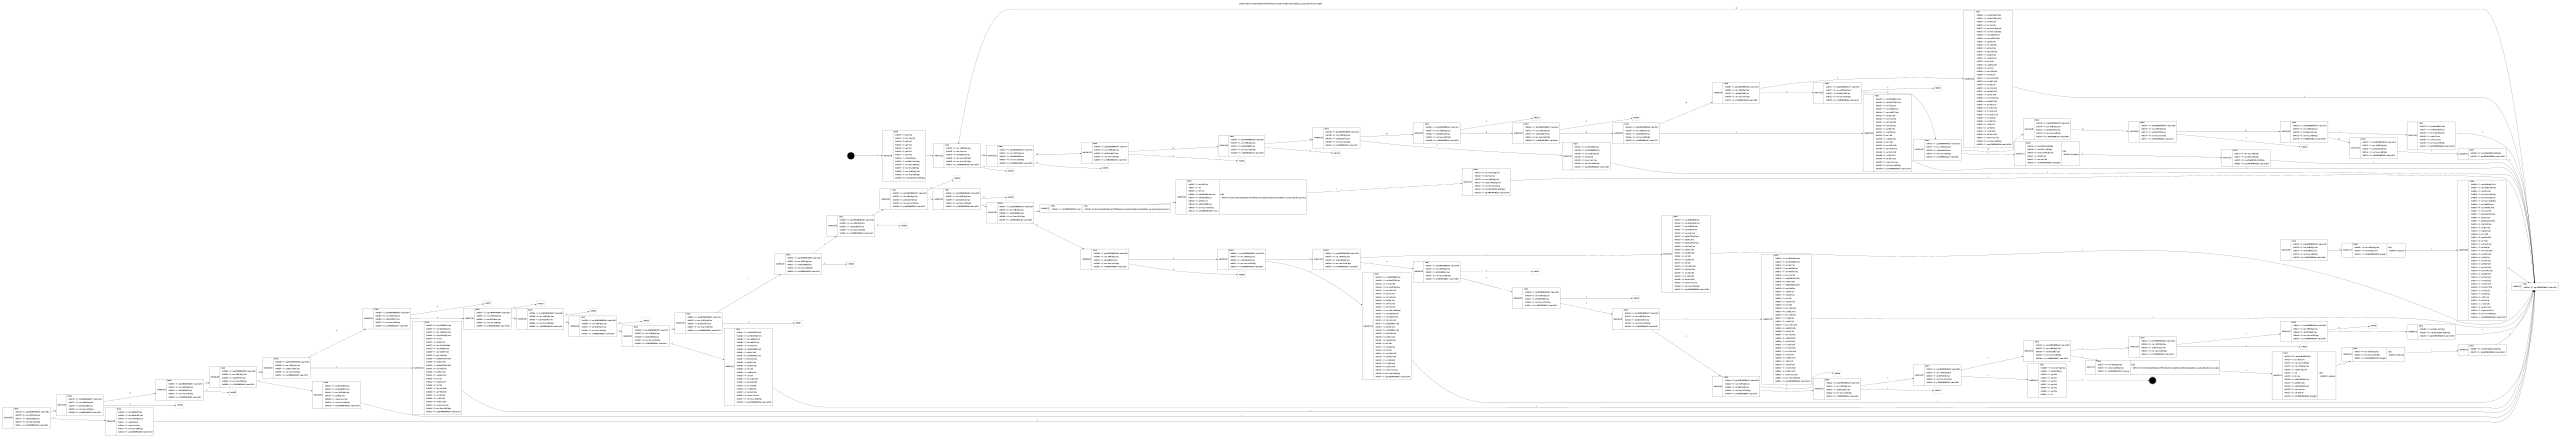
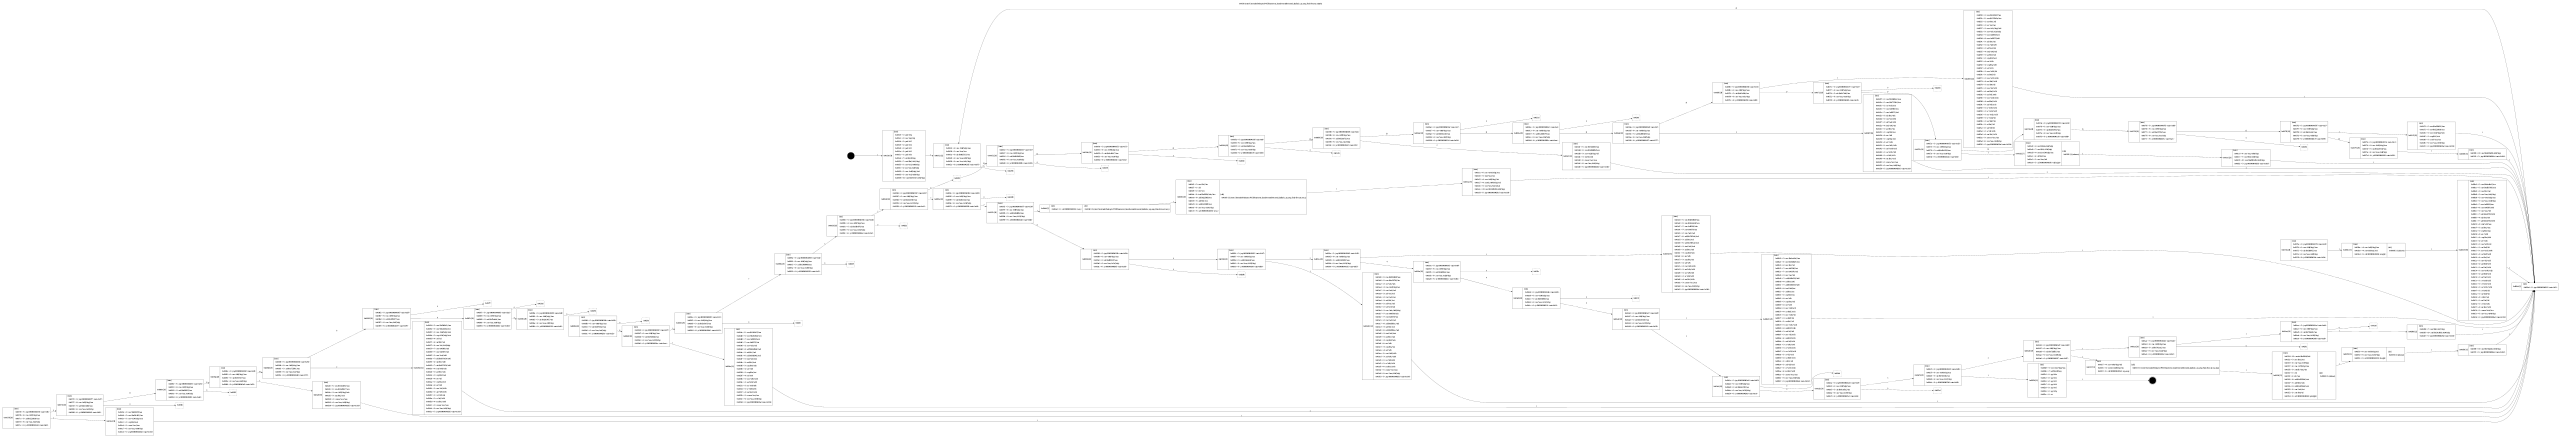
(983, 156) -> (975, 173)
(566, 323) -> none
